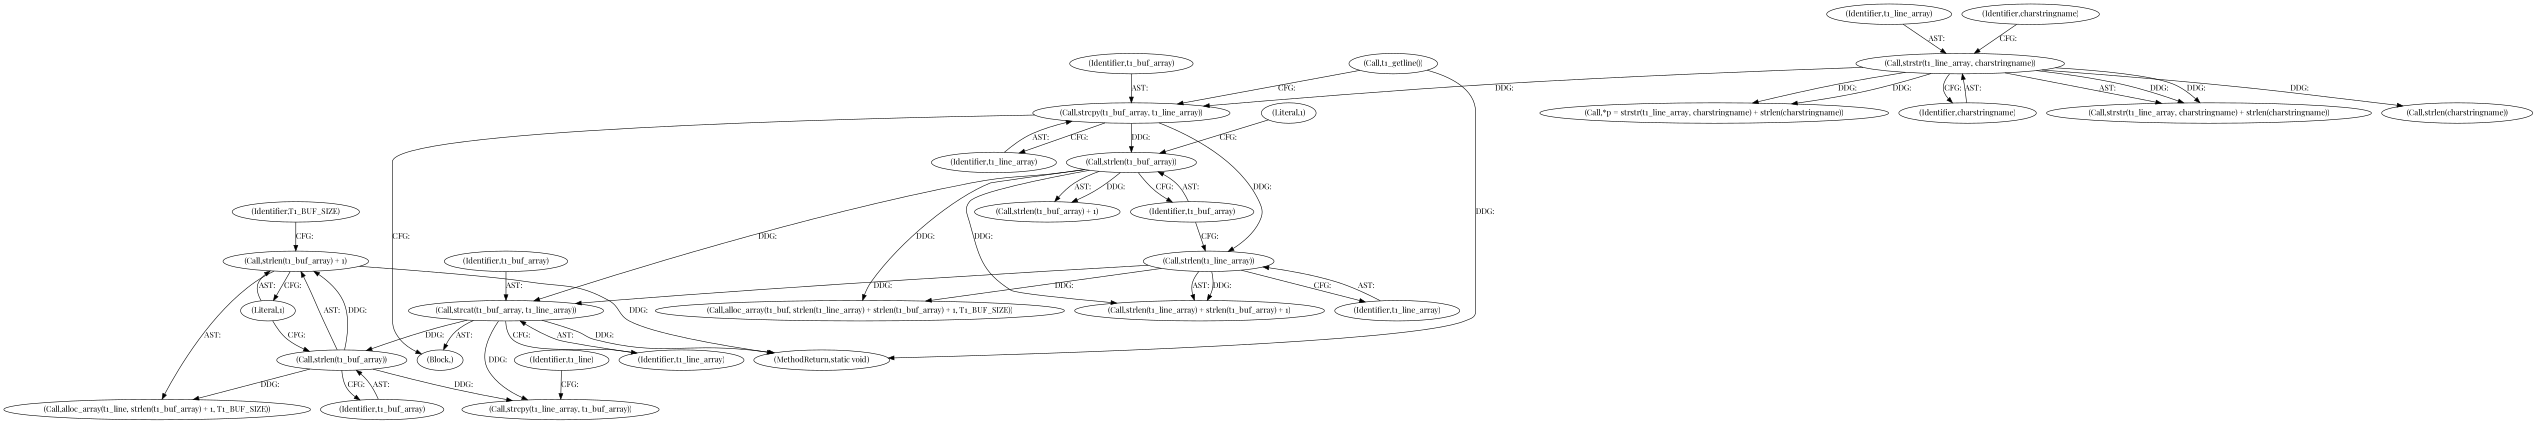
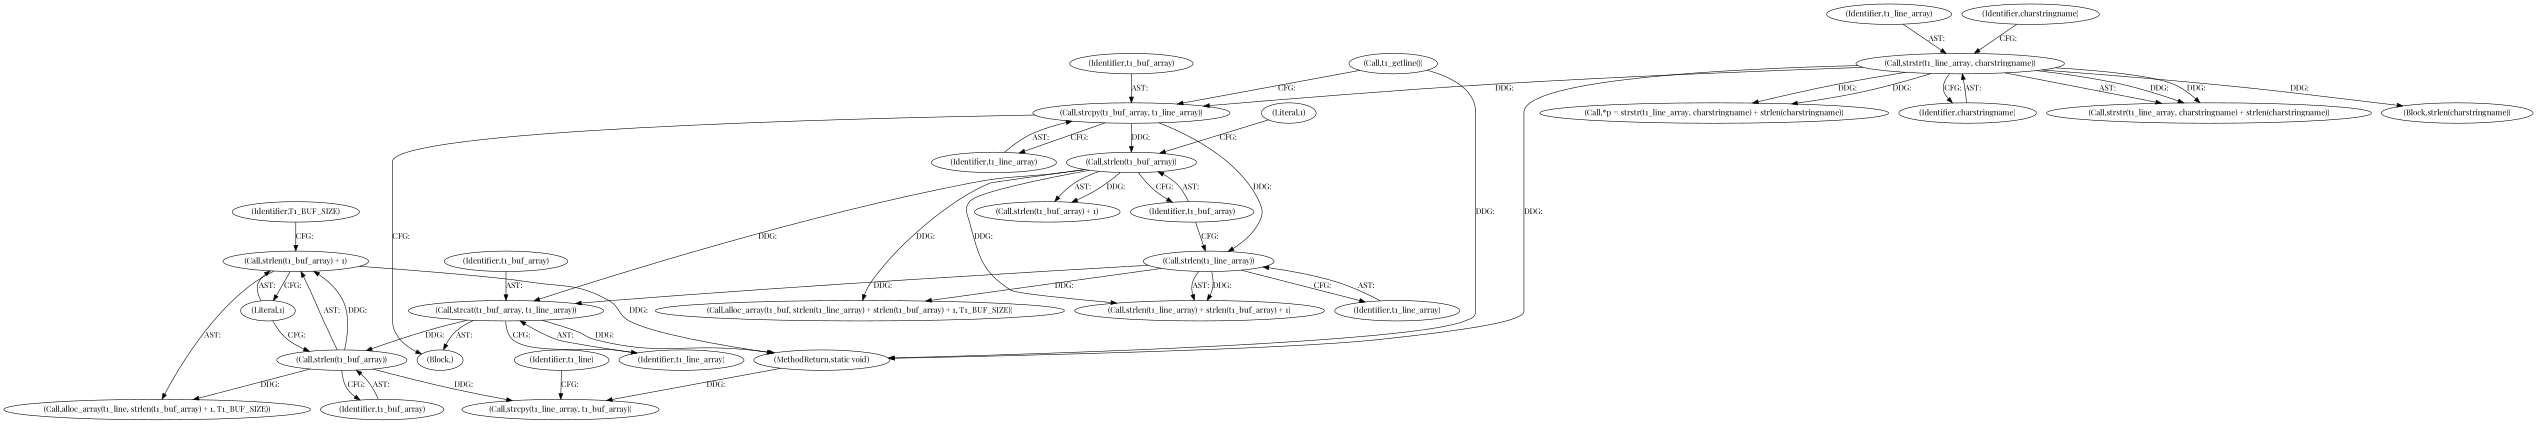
(2457, 113) -> (2457, 113)
none -> (1481, 326)
(487, 366) -> (696, 384)
